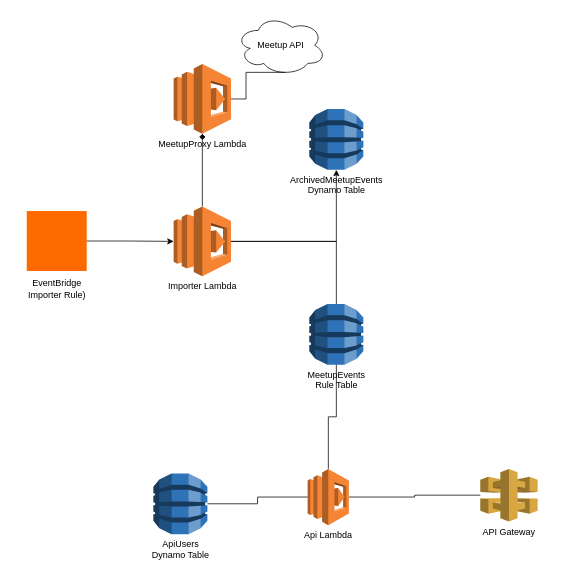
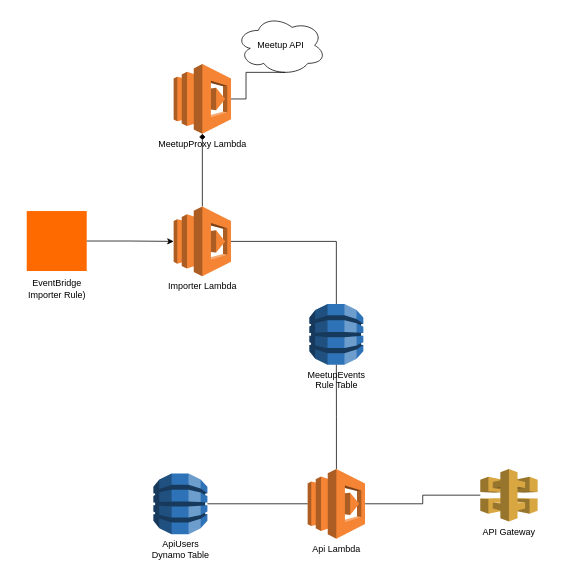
(336, 140) -> none
(336, 207) -> none
(328, 497) -> (336, 504)
